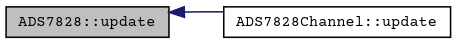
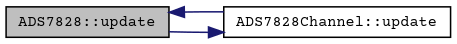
none -> (189, 32)
